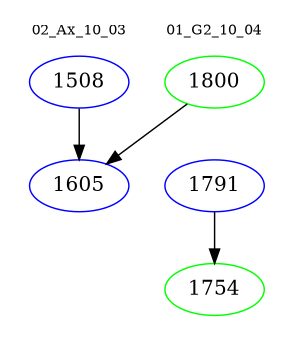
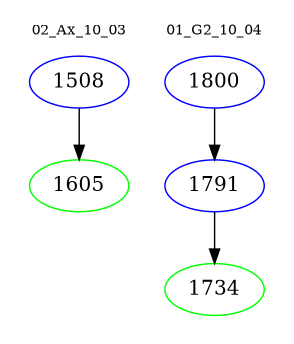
(215, 82) -> (215, 82)
(161, 123) -> (215, 127)
(79, 186) -> (79, 186)
(215, 289) -> (215, 289)
